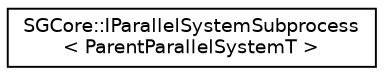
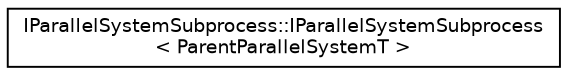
(192, 38) -> (284, 38)
